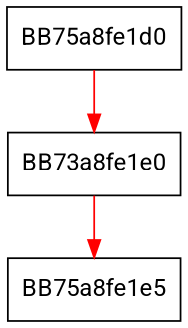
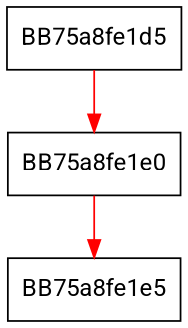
(94, 38) -> (94, 38)
(94, 164) -> (94, 164)
